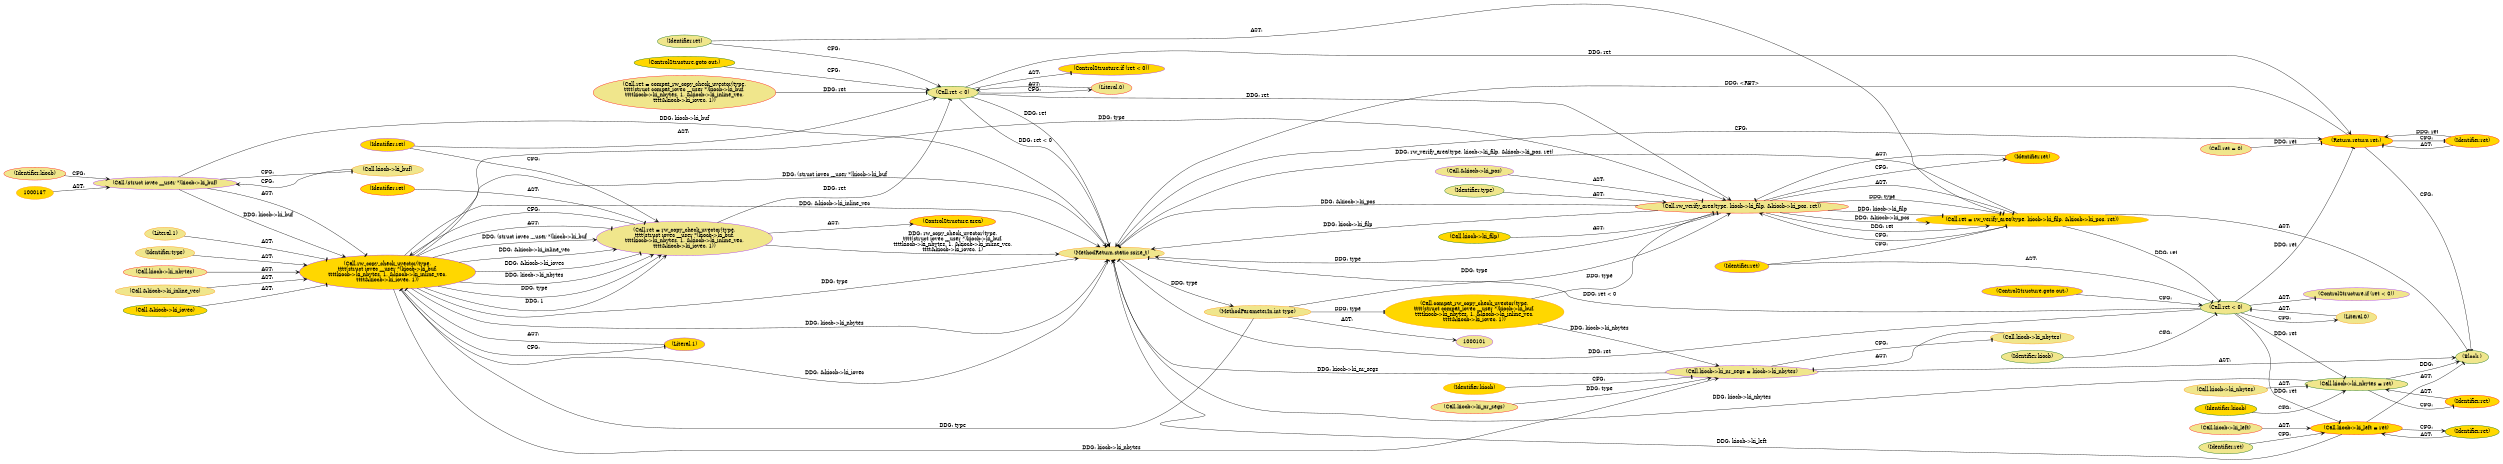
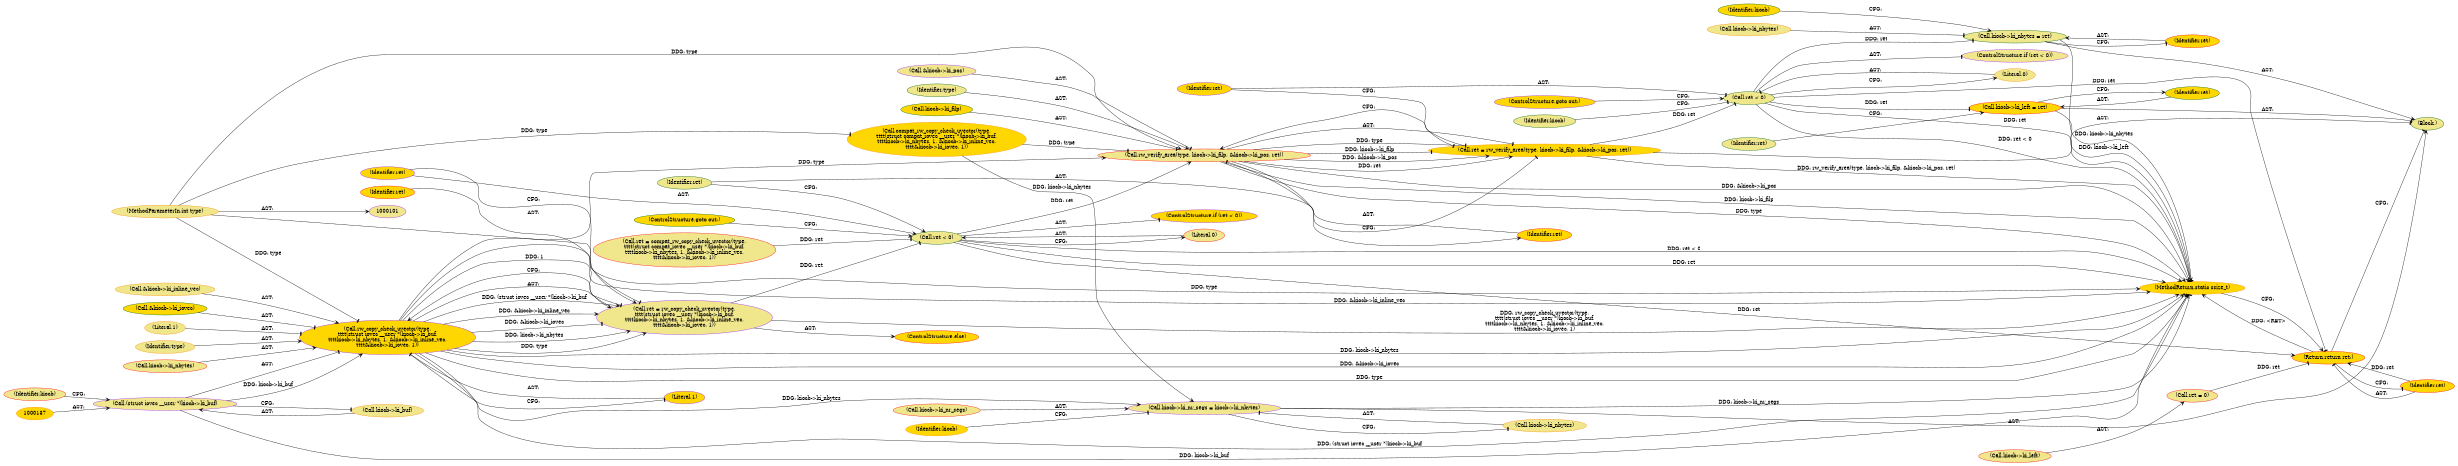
(268, 182) -> (268, 412)
(953, 222) -> (937, 337)
(1112, 253) -> (2192, 288)
(1174, 287) -> (1161, 291)
(2427, 365) -> (2269, 70)
(1600, 389) -> (1062, 407)
(2284, 428) -> (2117, 438)
